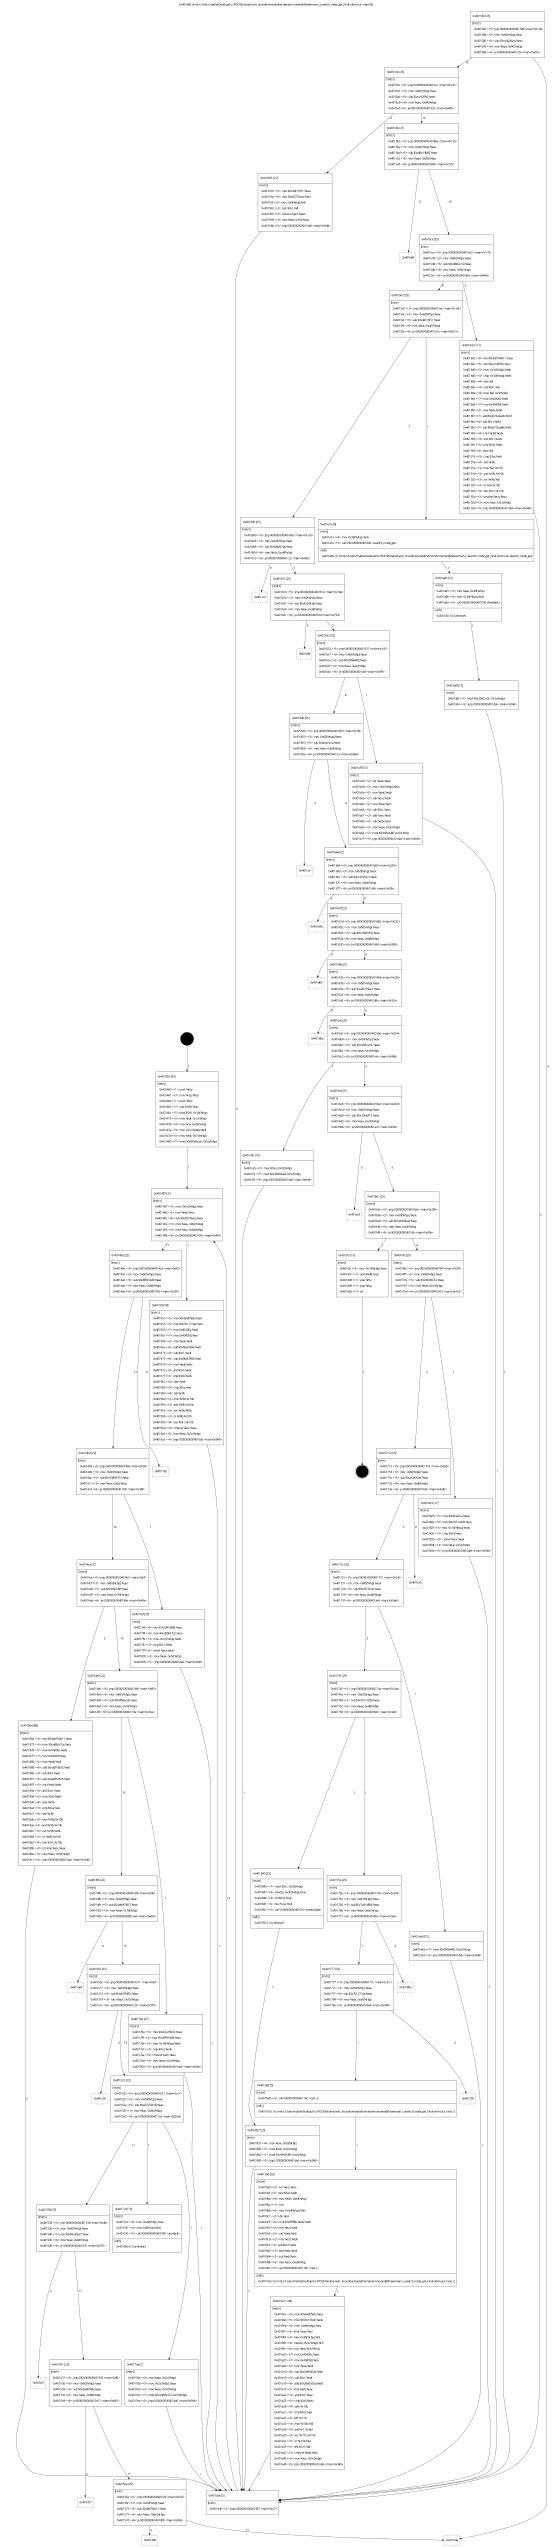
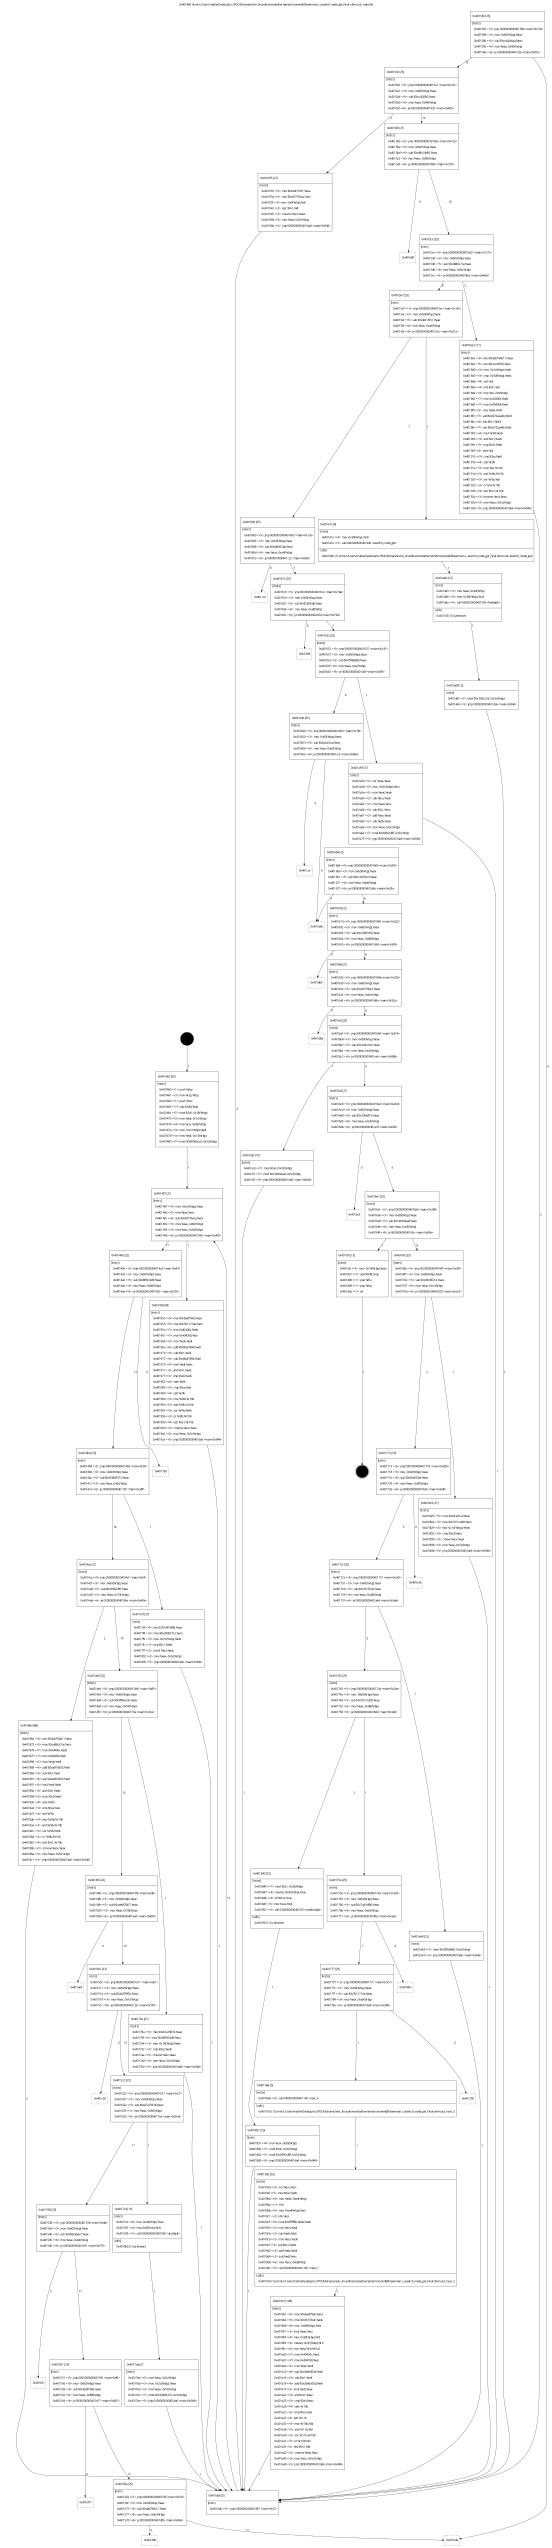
(333, 803) -> (321, 840)
(189, 2238) -> (154, 2305)
